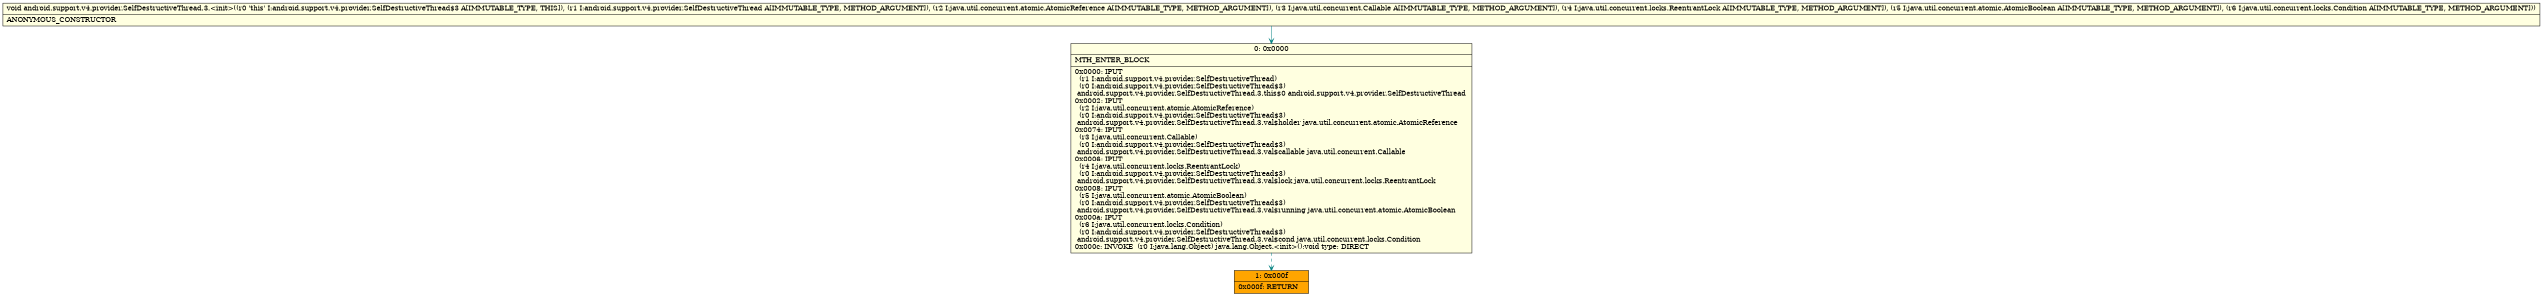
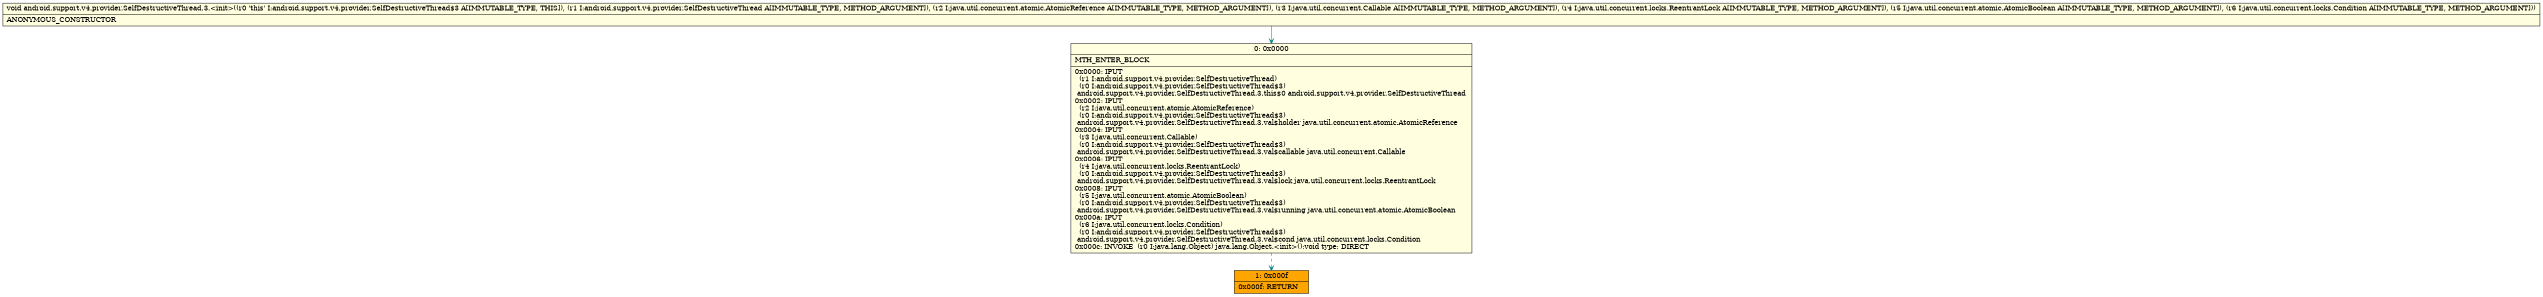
(1101, 130) -> (1101, 130)
